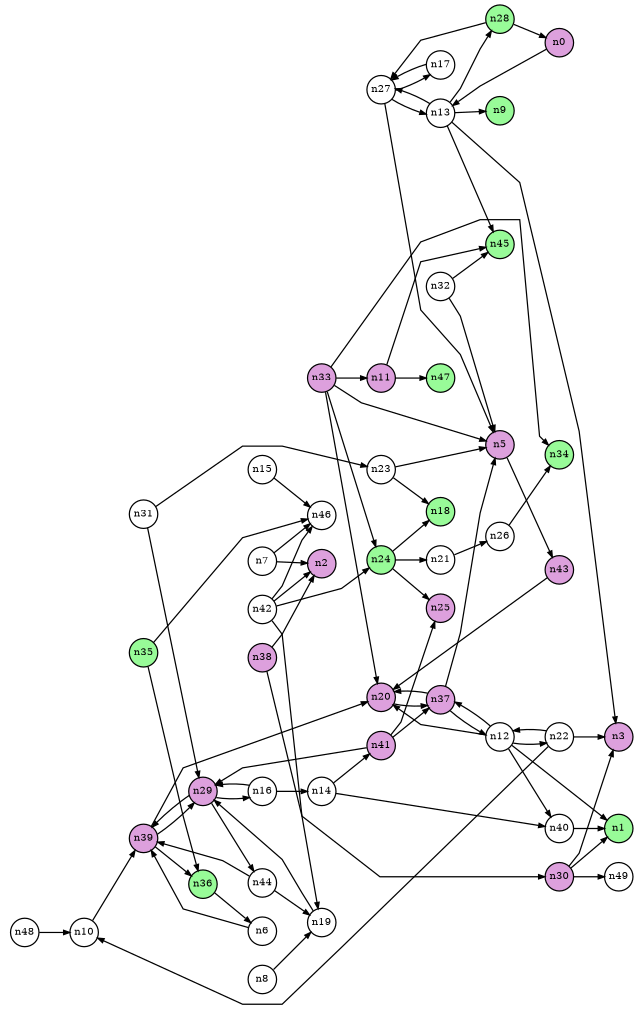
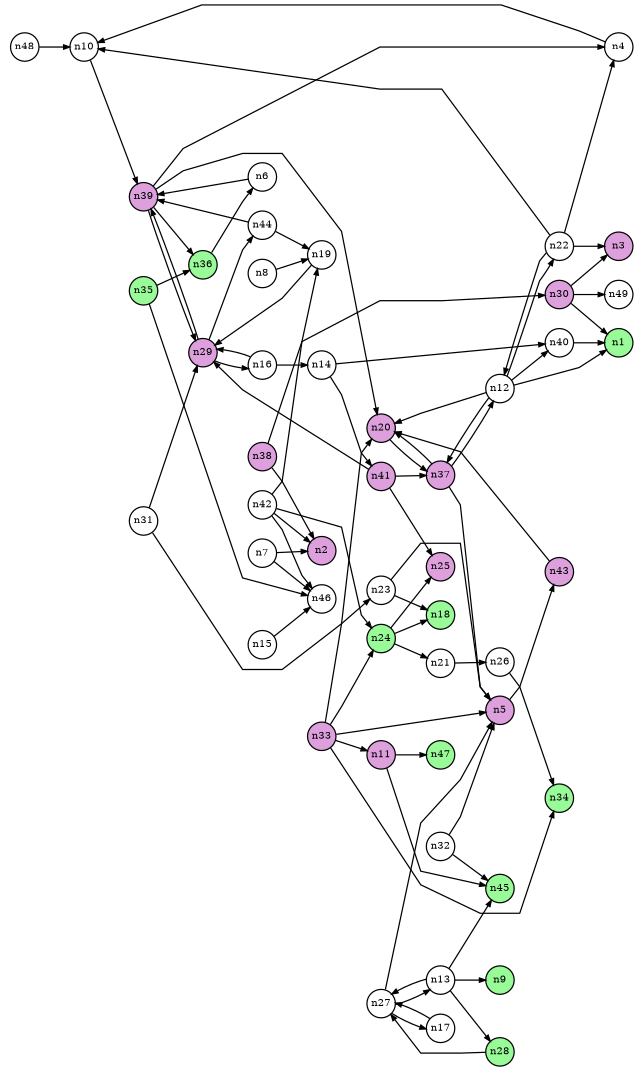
(559, 43) -> none
none -> (619, 47)
(572, 403) -> none
